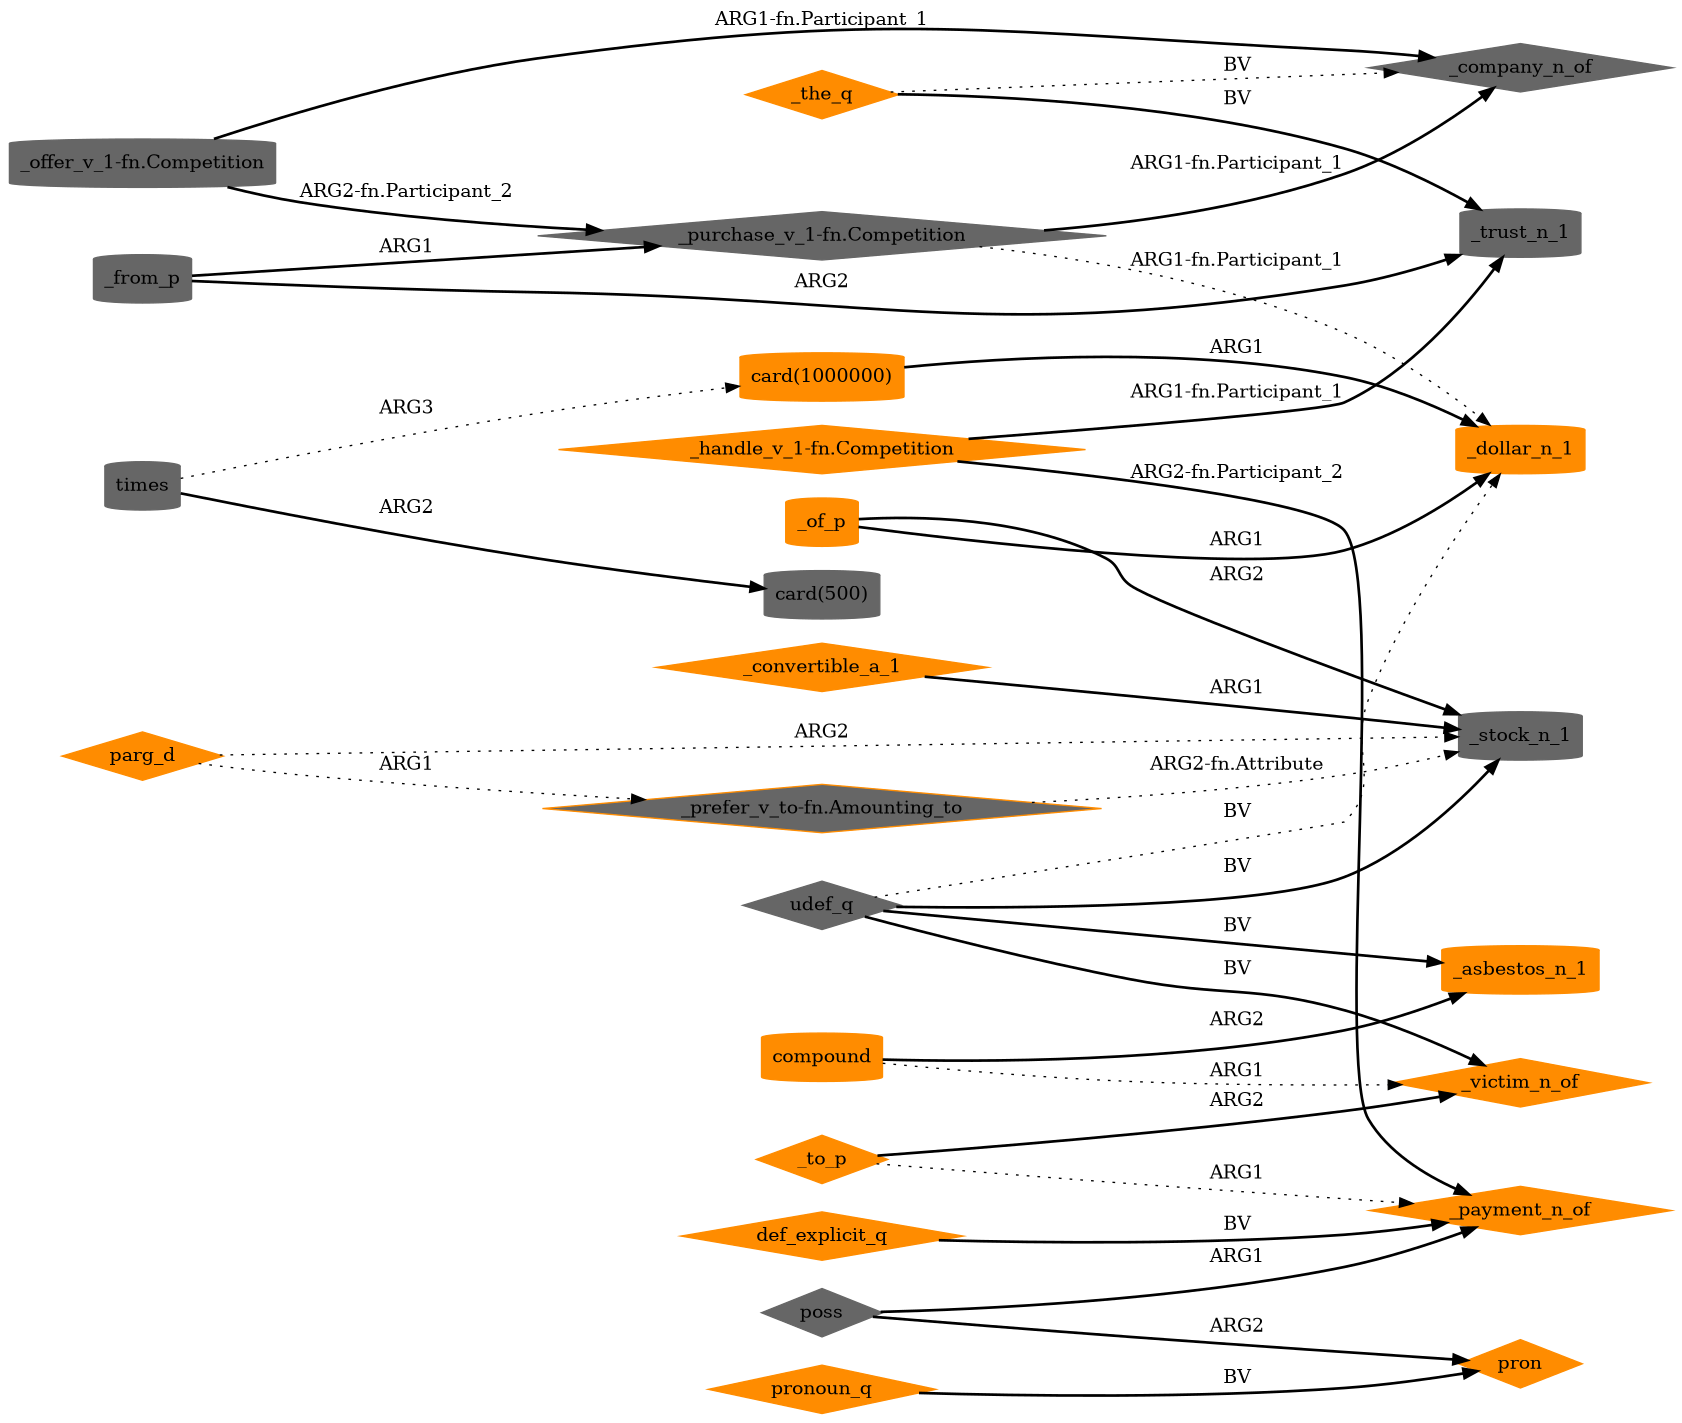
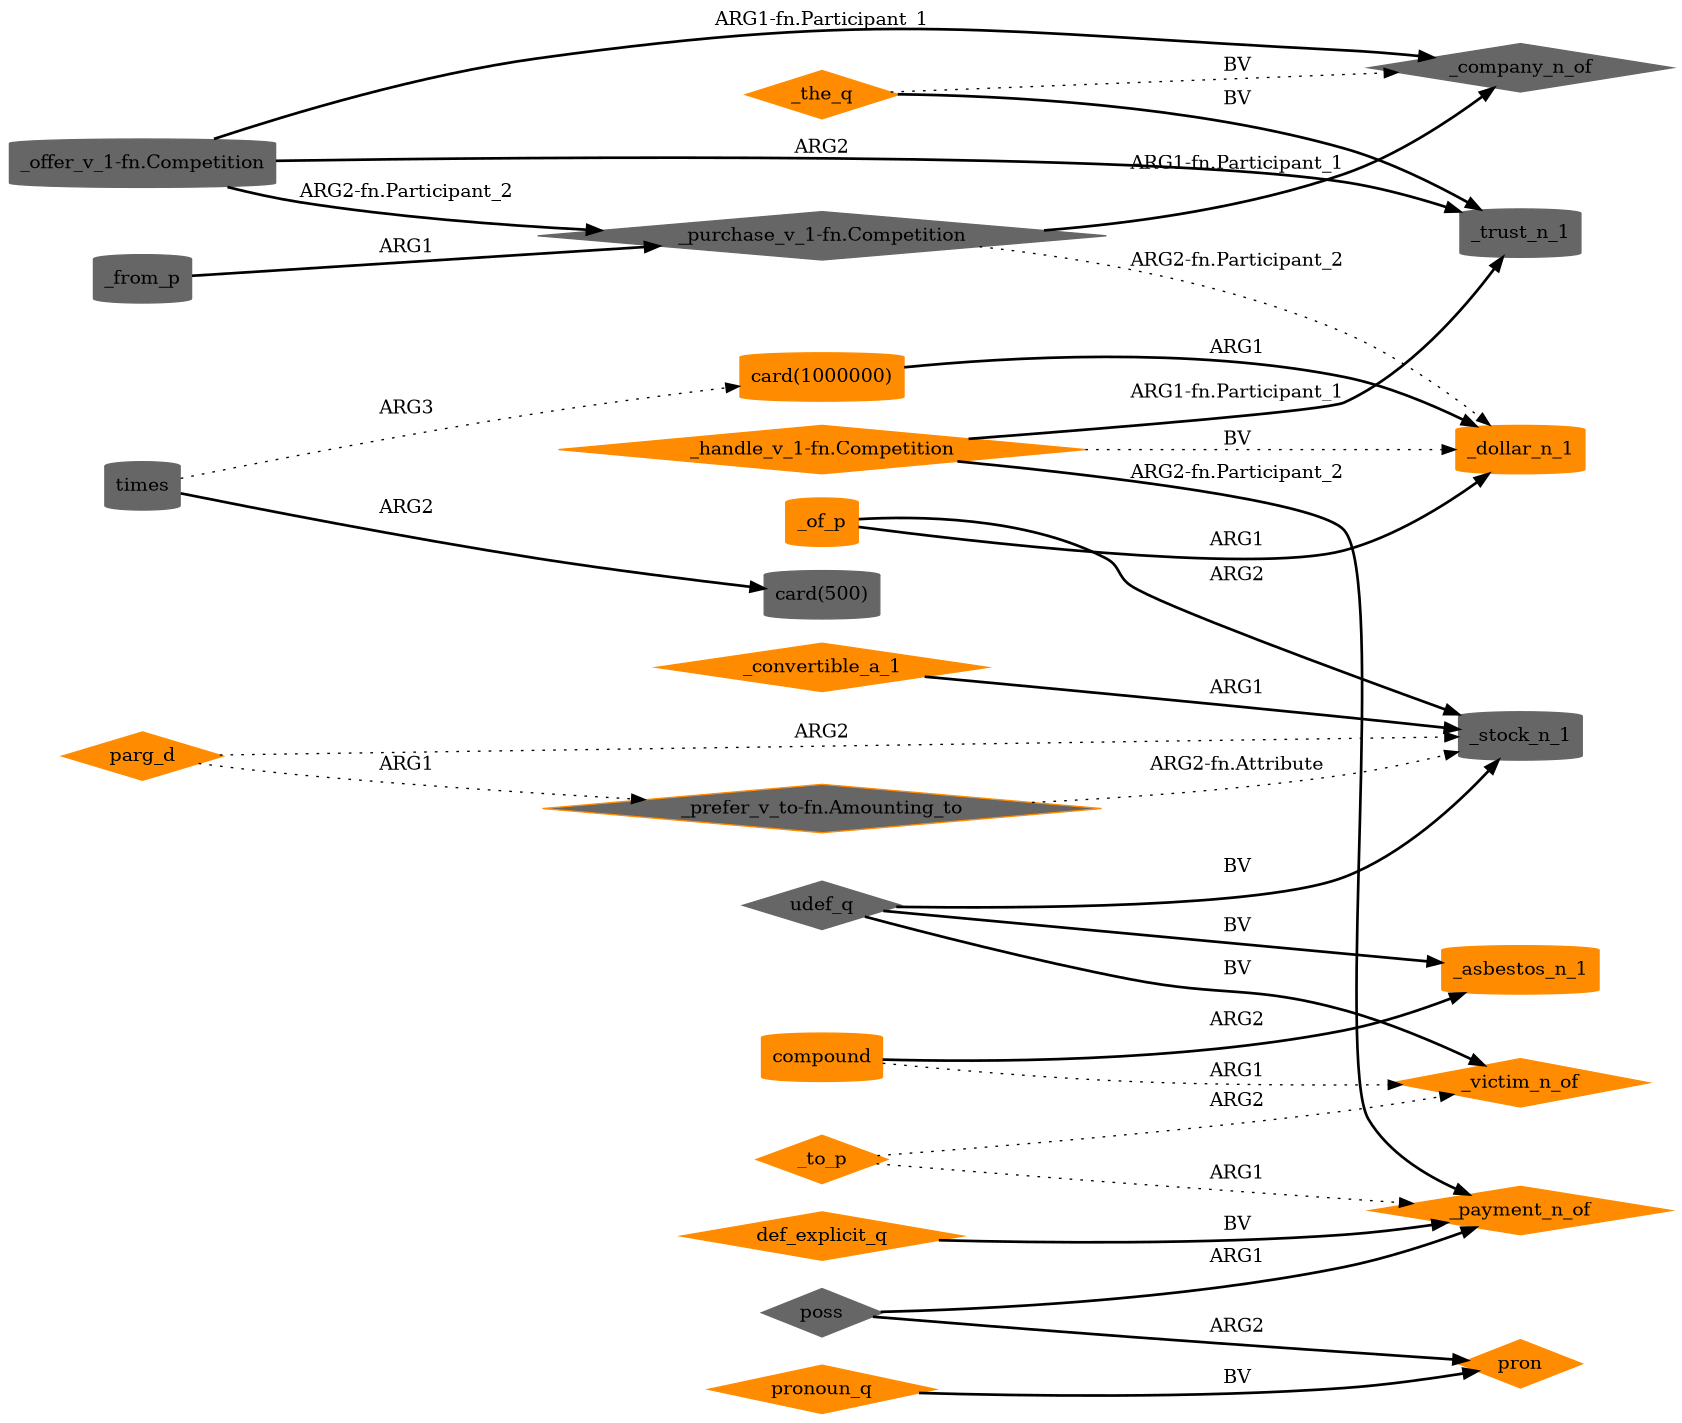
(1237, 261) -> (1237, 261)
(822, 306) -> (863, 159)
(1296, 830) -> (1264, 450)
(1159, 1132) -> (1159, 1132)
